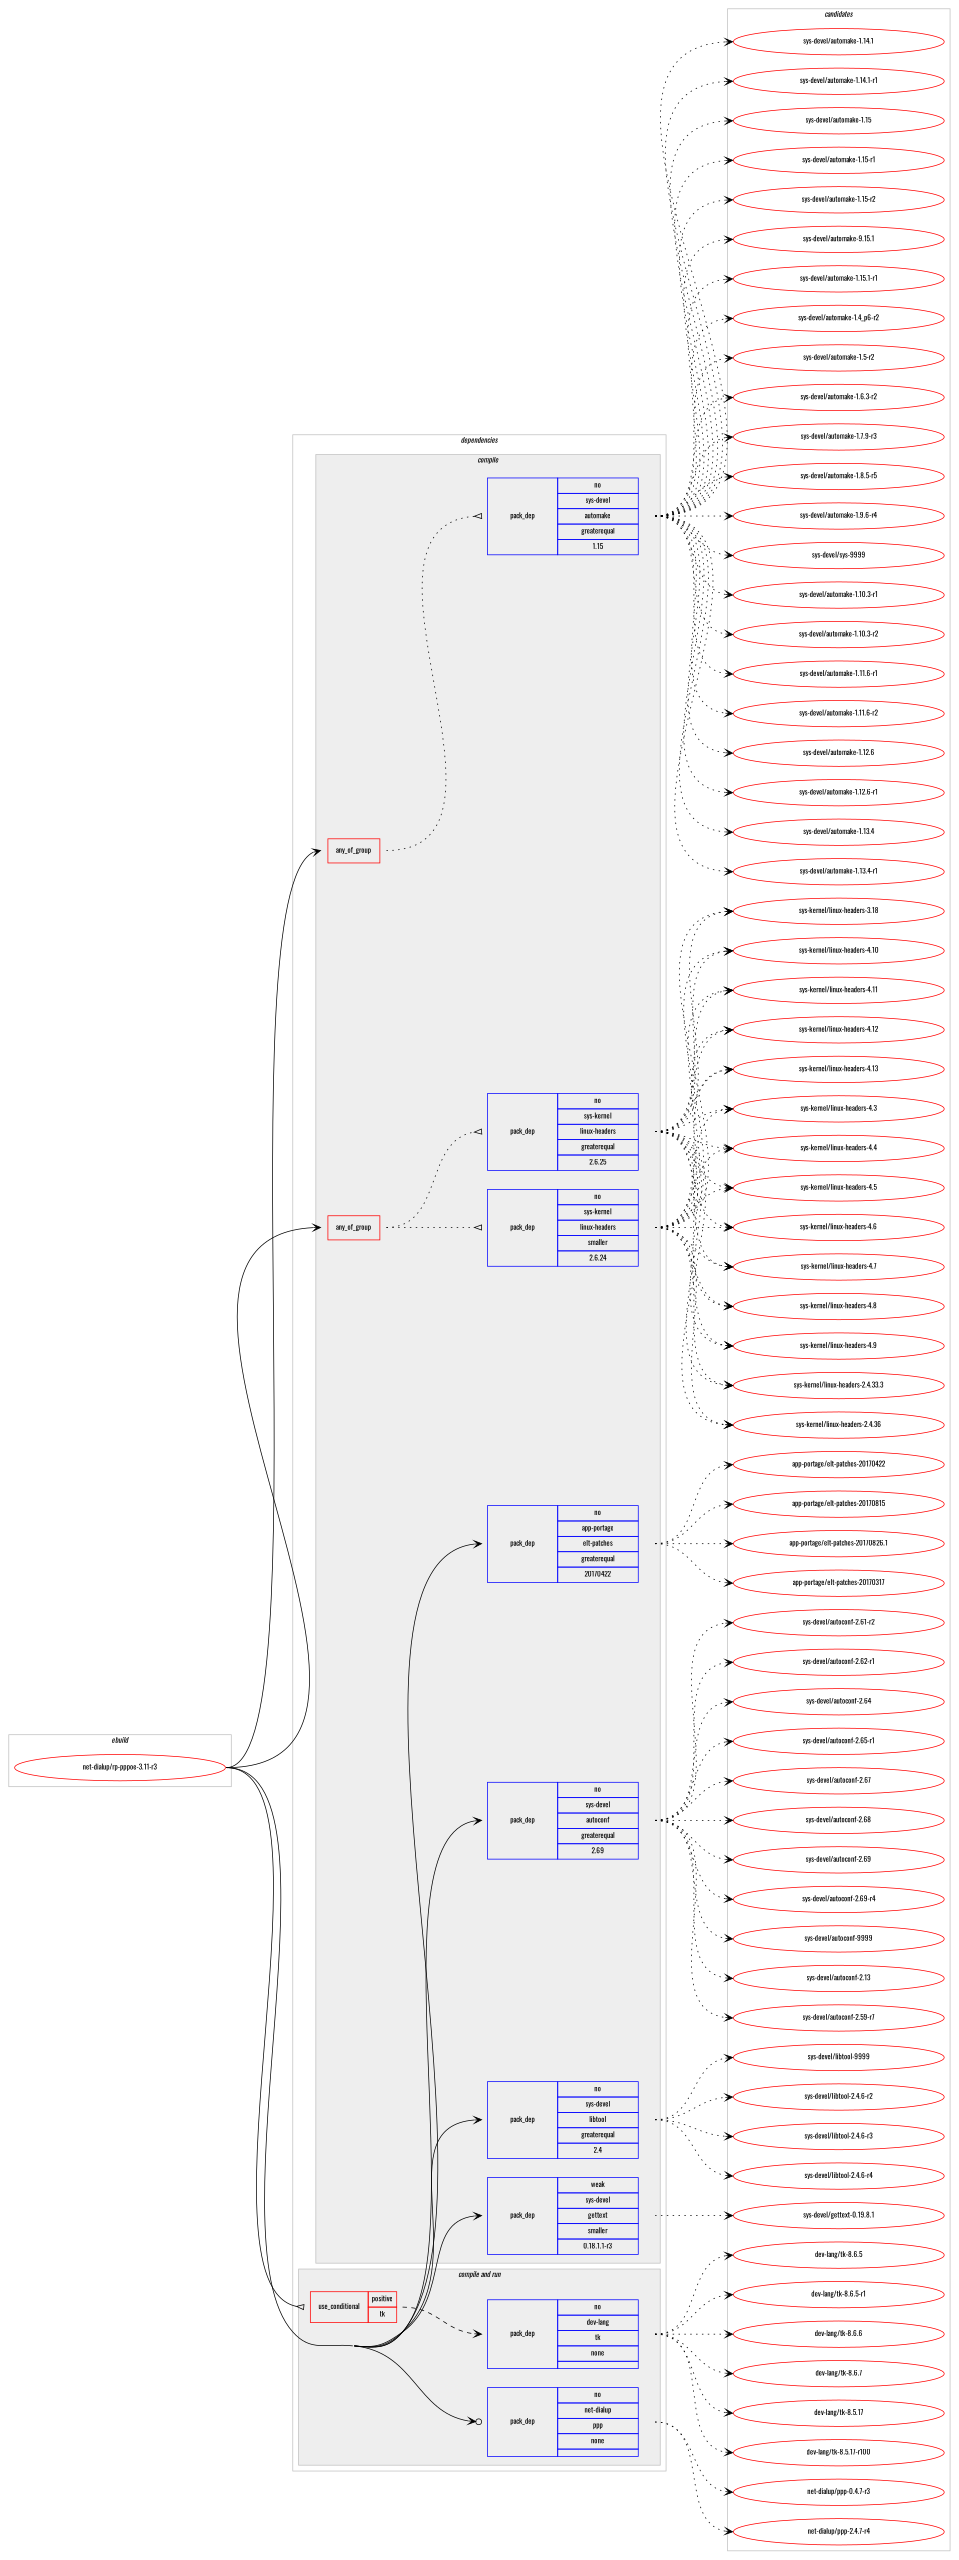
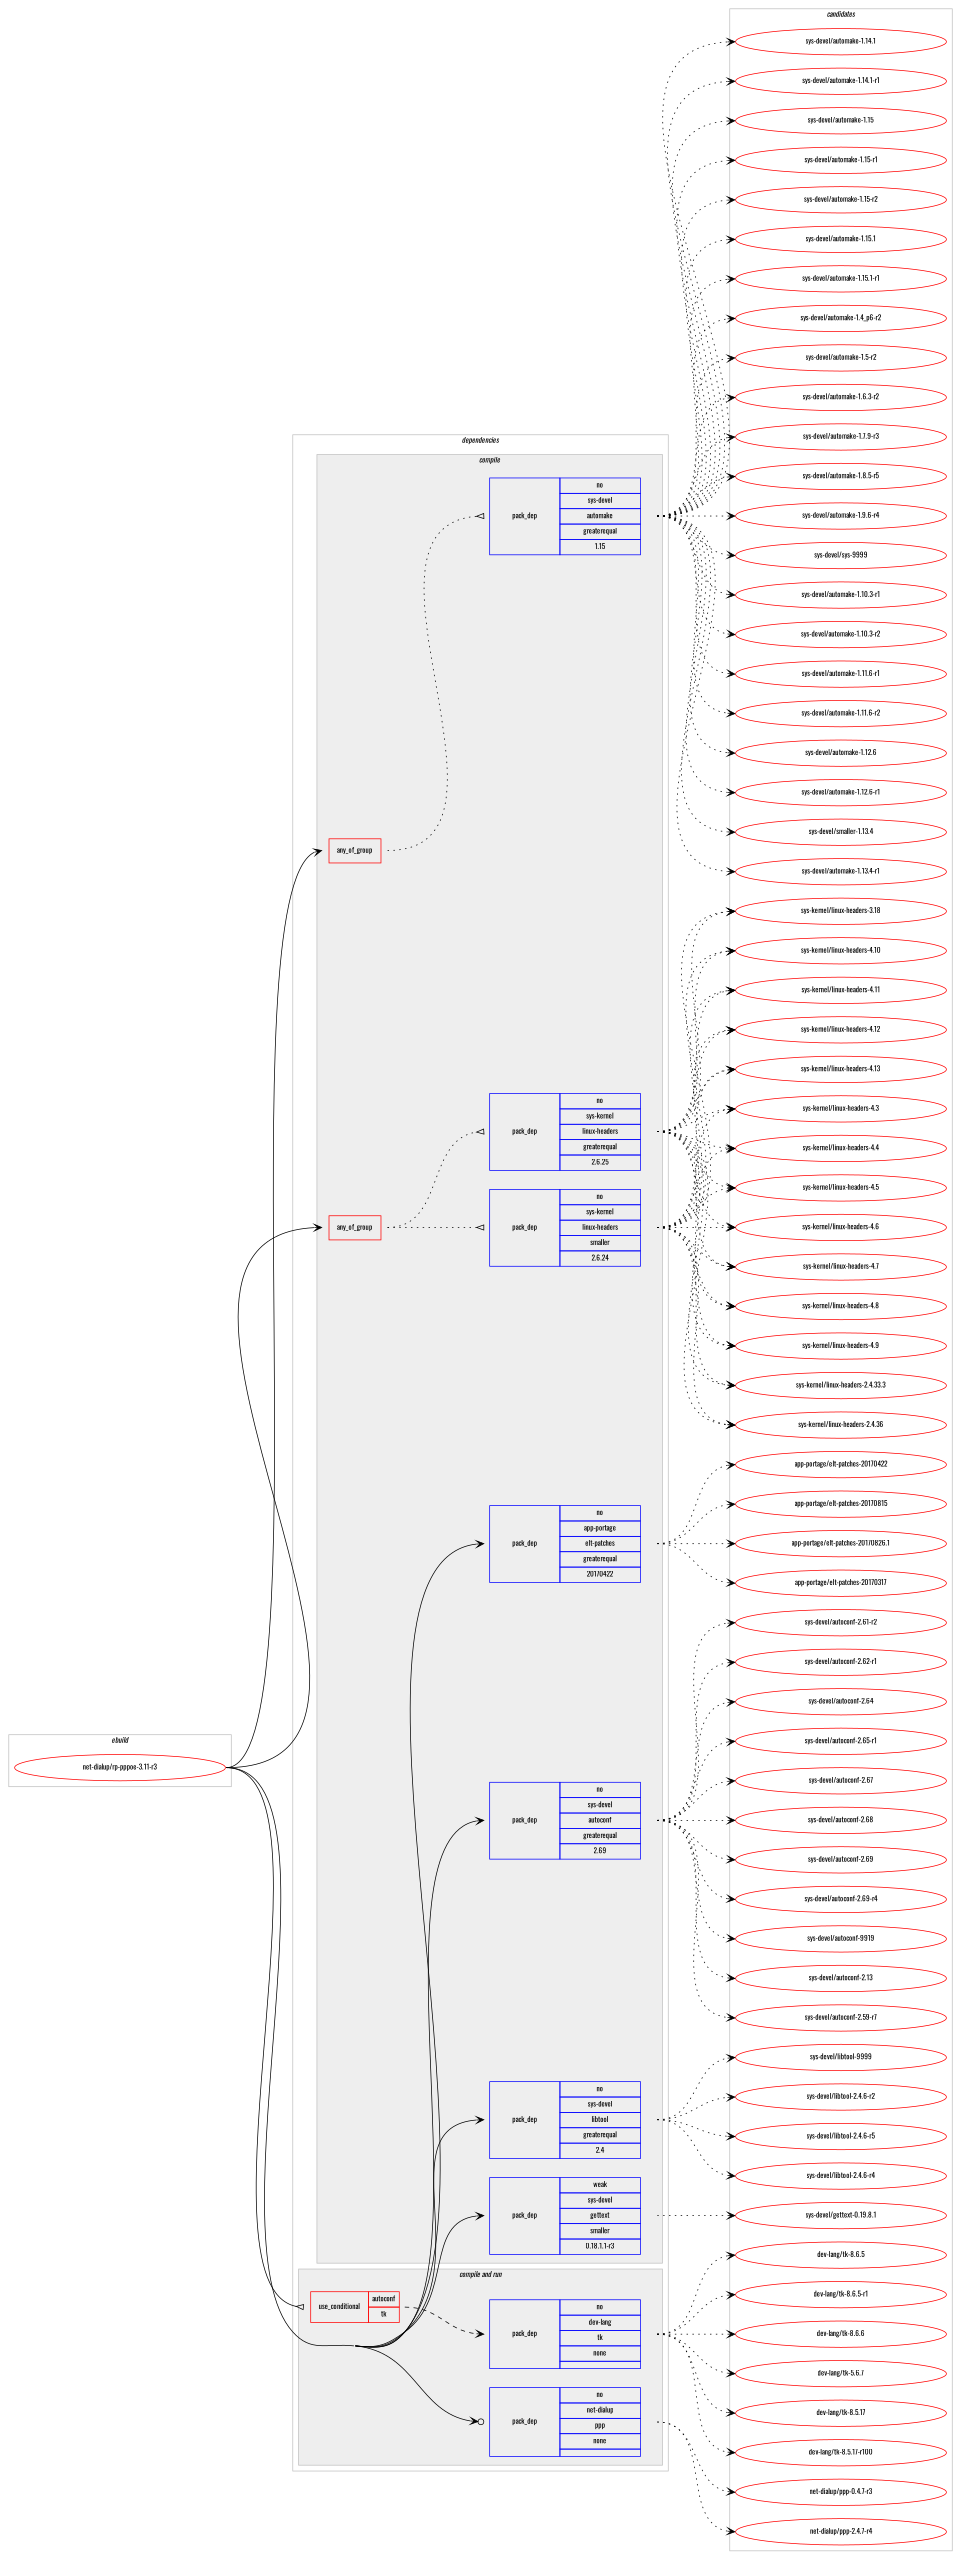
(839, 239) -> (841, 239)
(839, 832) -> (841, 832)
(839, 1939) -> (841, 1939)
(839, 2137) -> (841, 2137)
(382, 2299) -> (384, 2299)
(839, 2374) -> (841, 2374)
